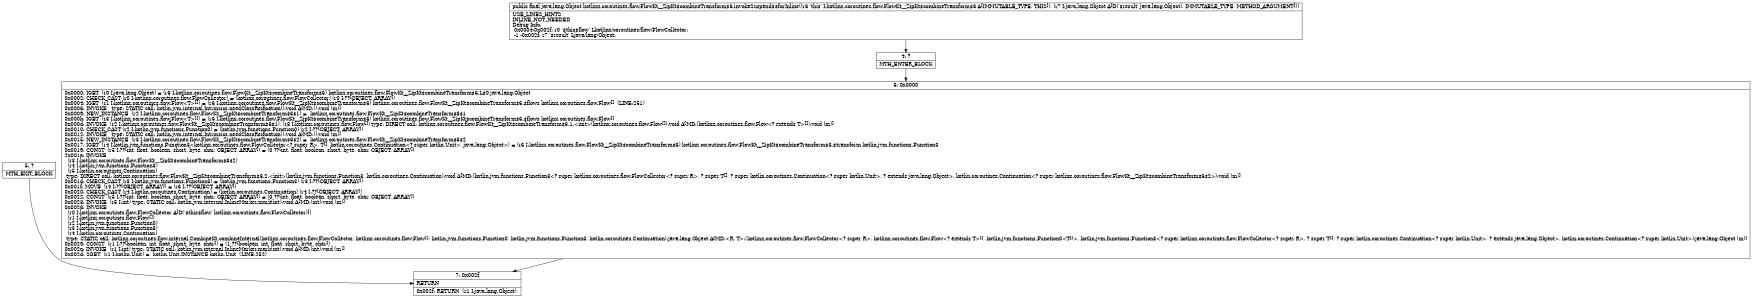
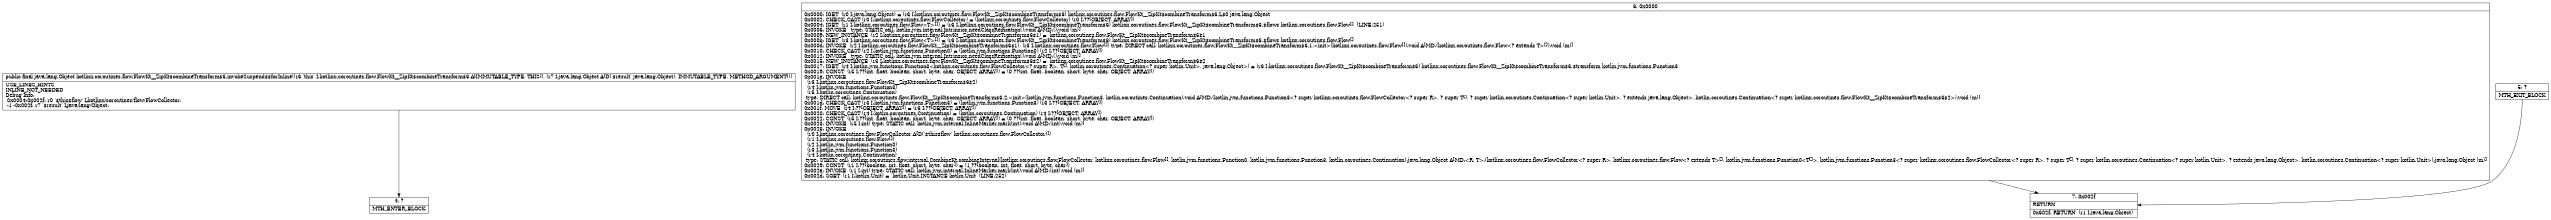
(906, 73) -> none
(87, 156) -> (827, 77)
(467, 291) -> (2084, 213)
